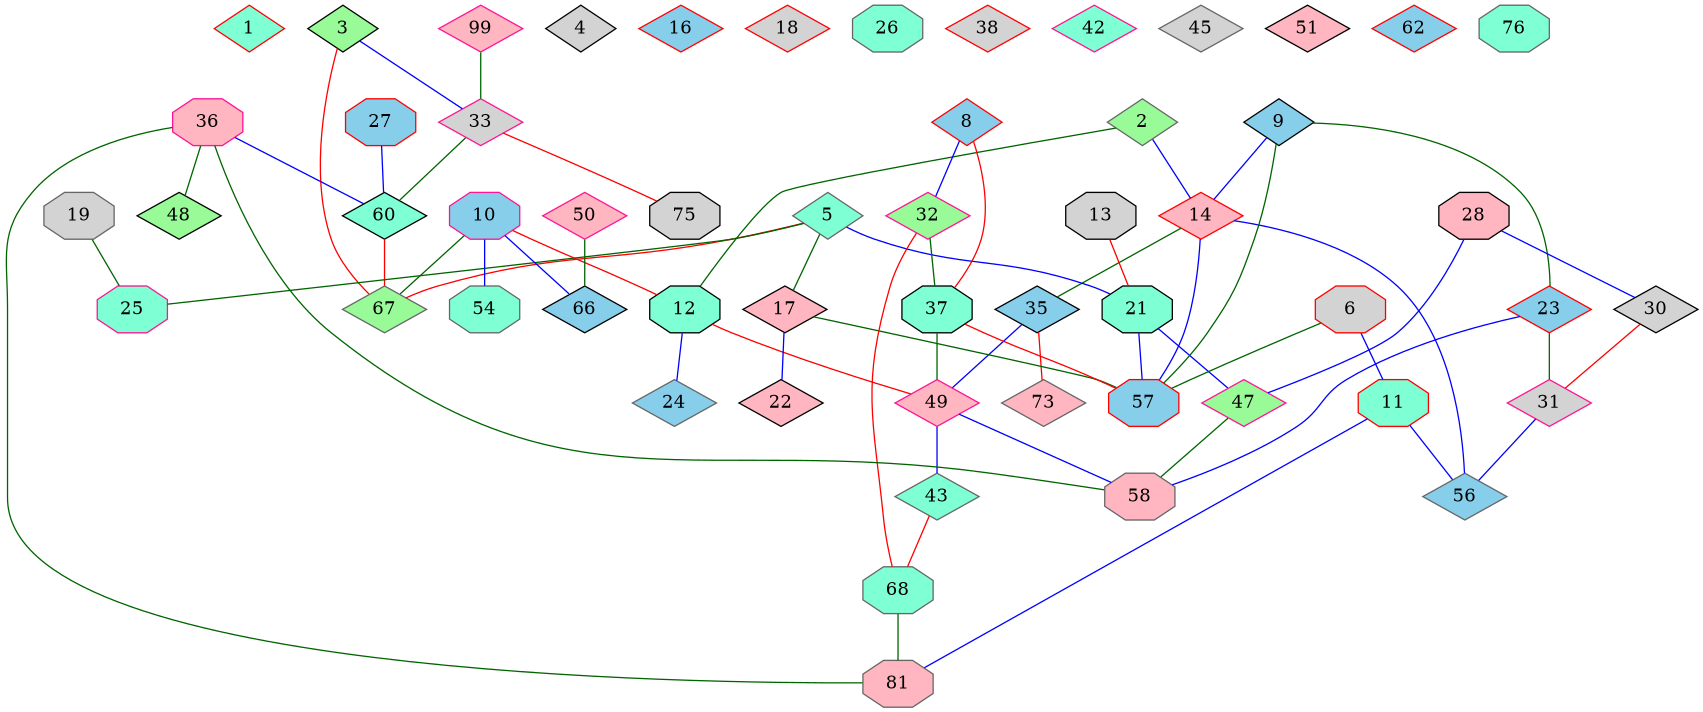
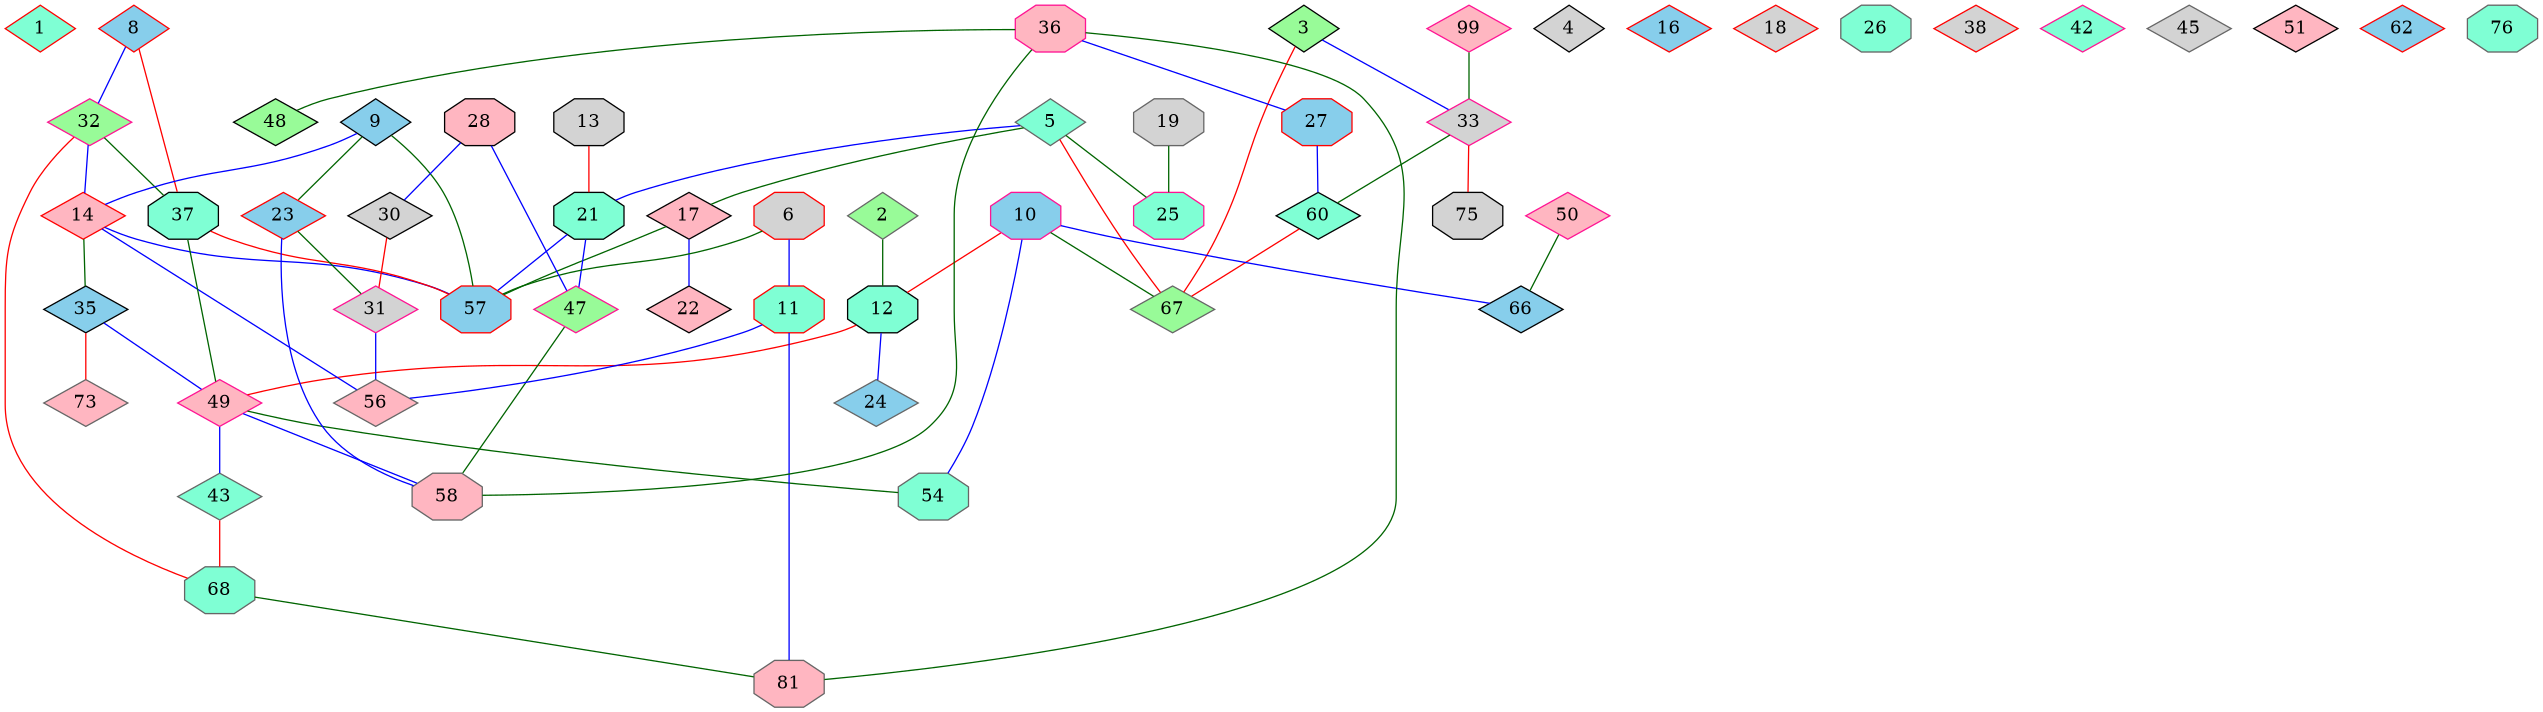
(1172, 169) -> (86, 169)
(299, 171) -> (1184, 75)
none -> (572, 461)
(1465, 497) -> (376, 403)
